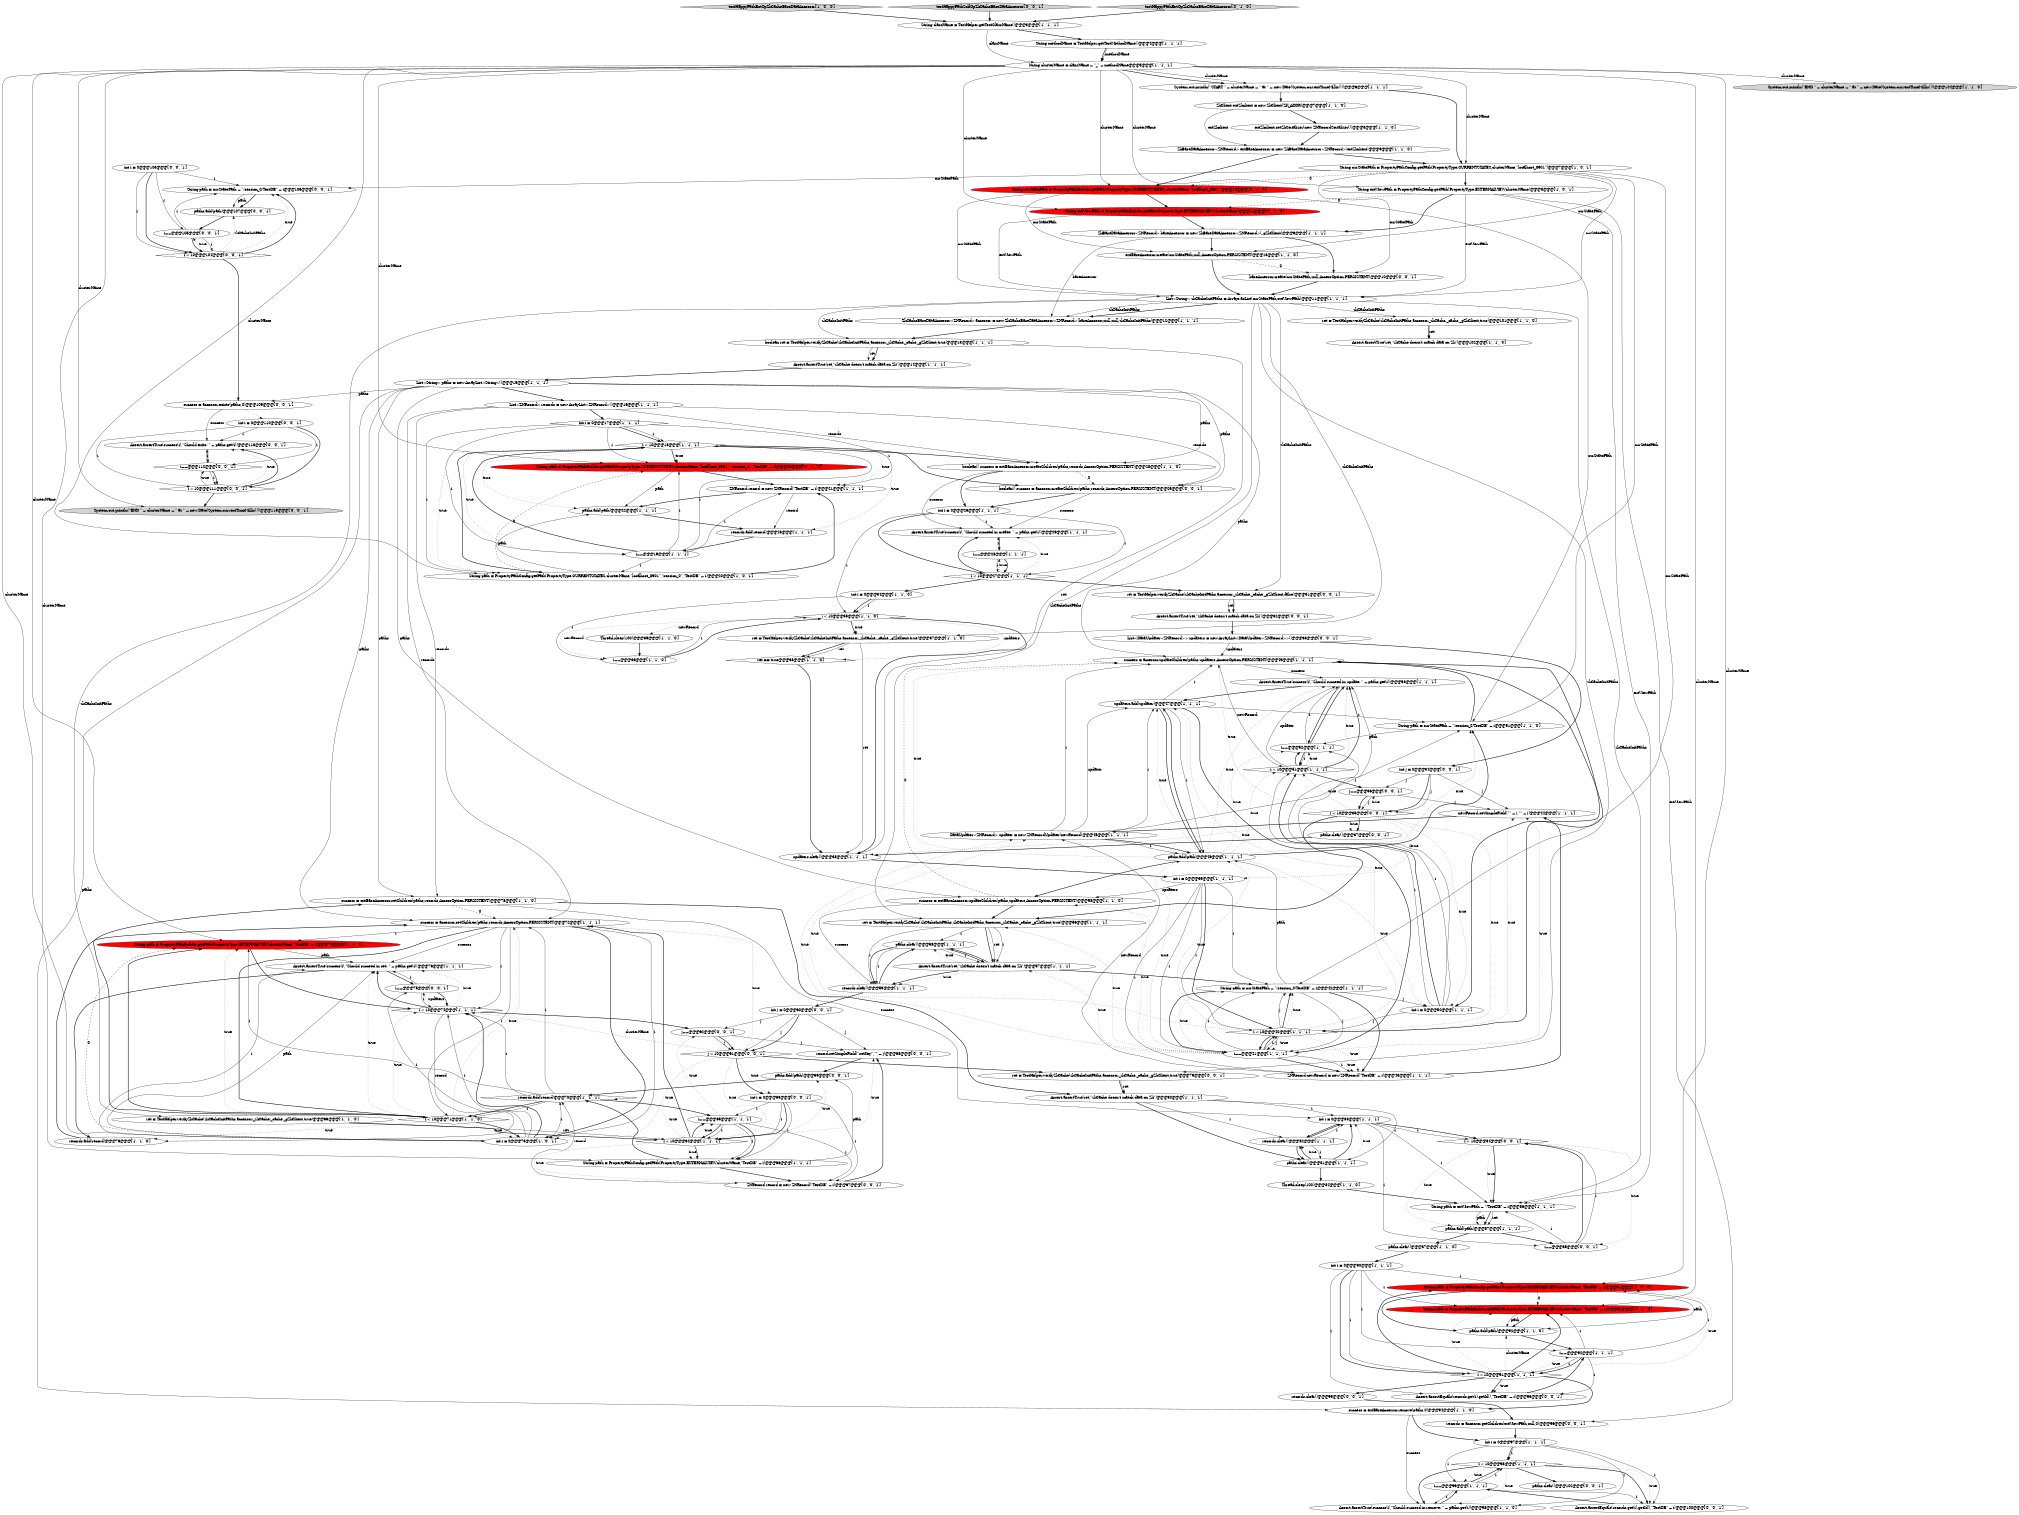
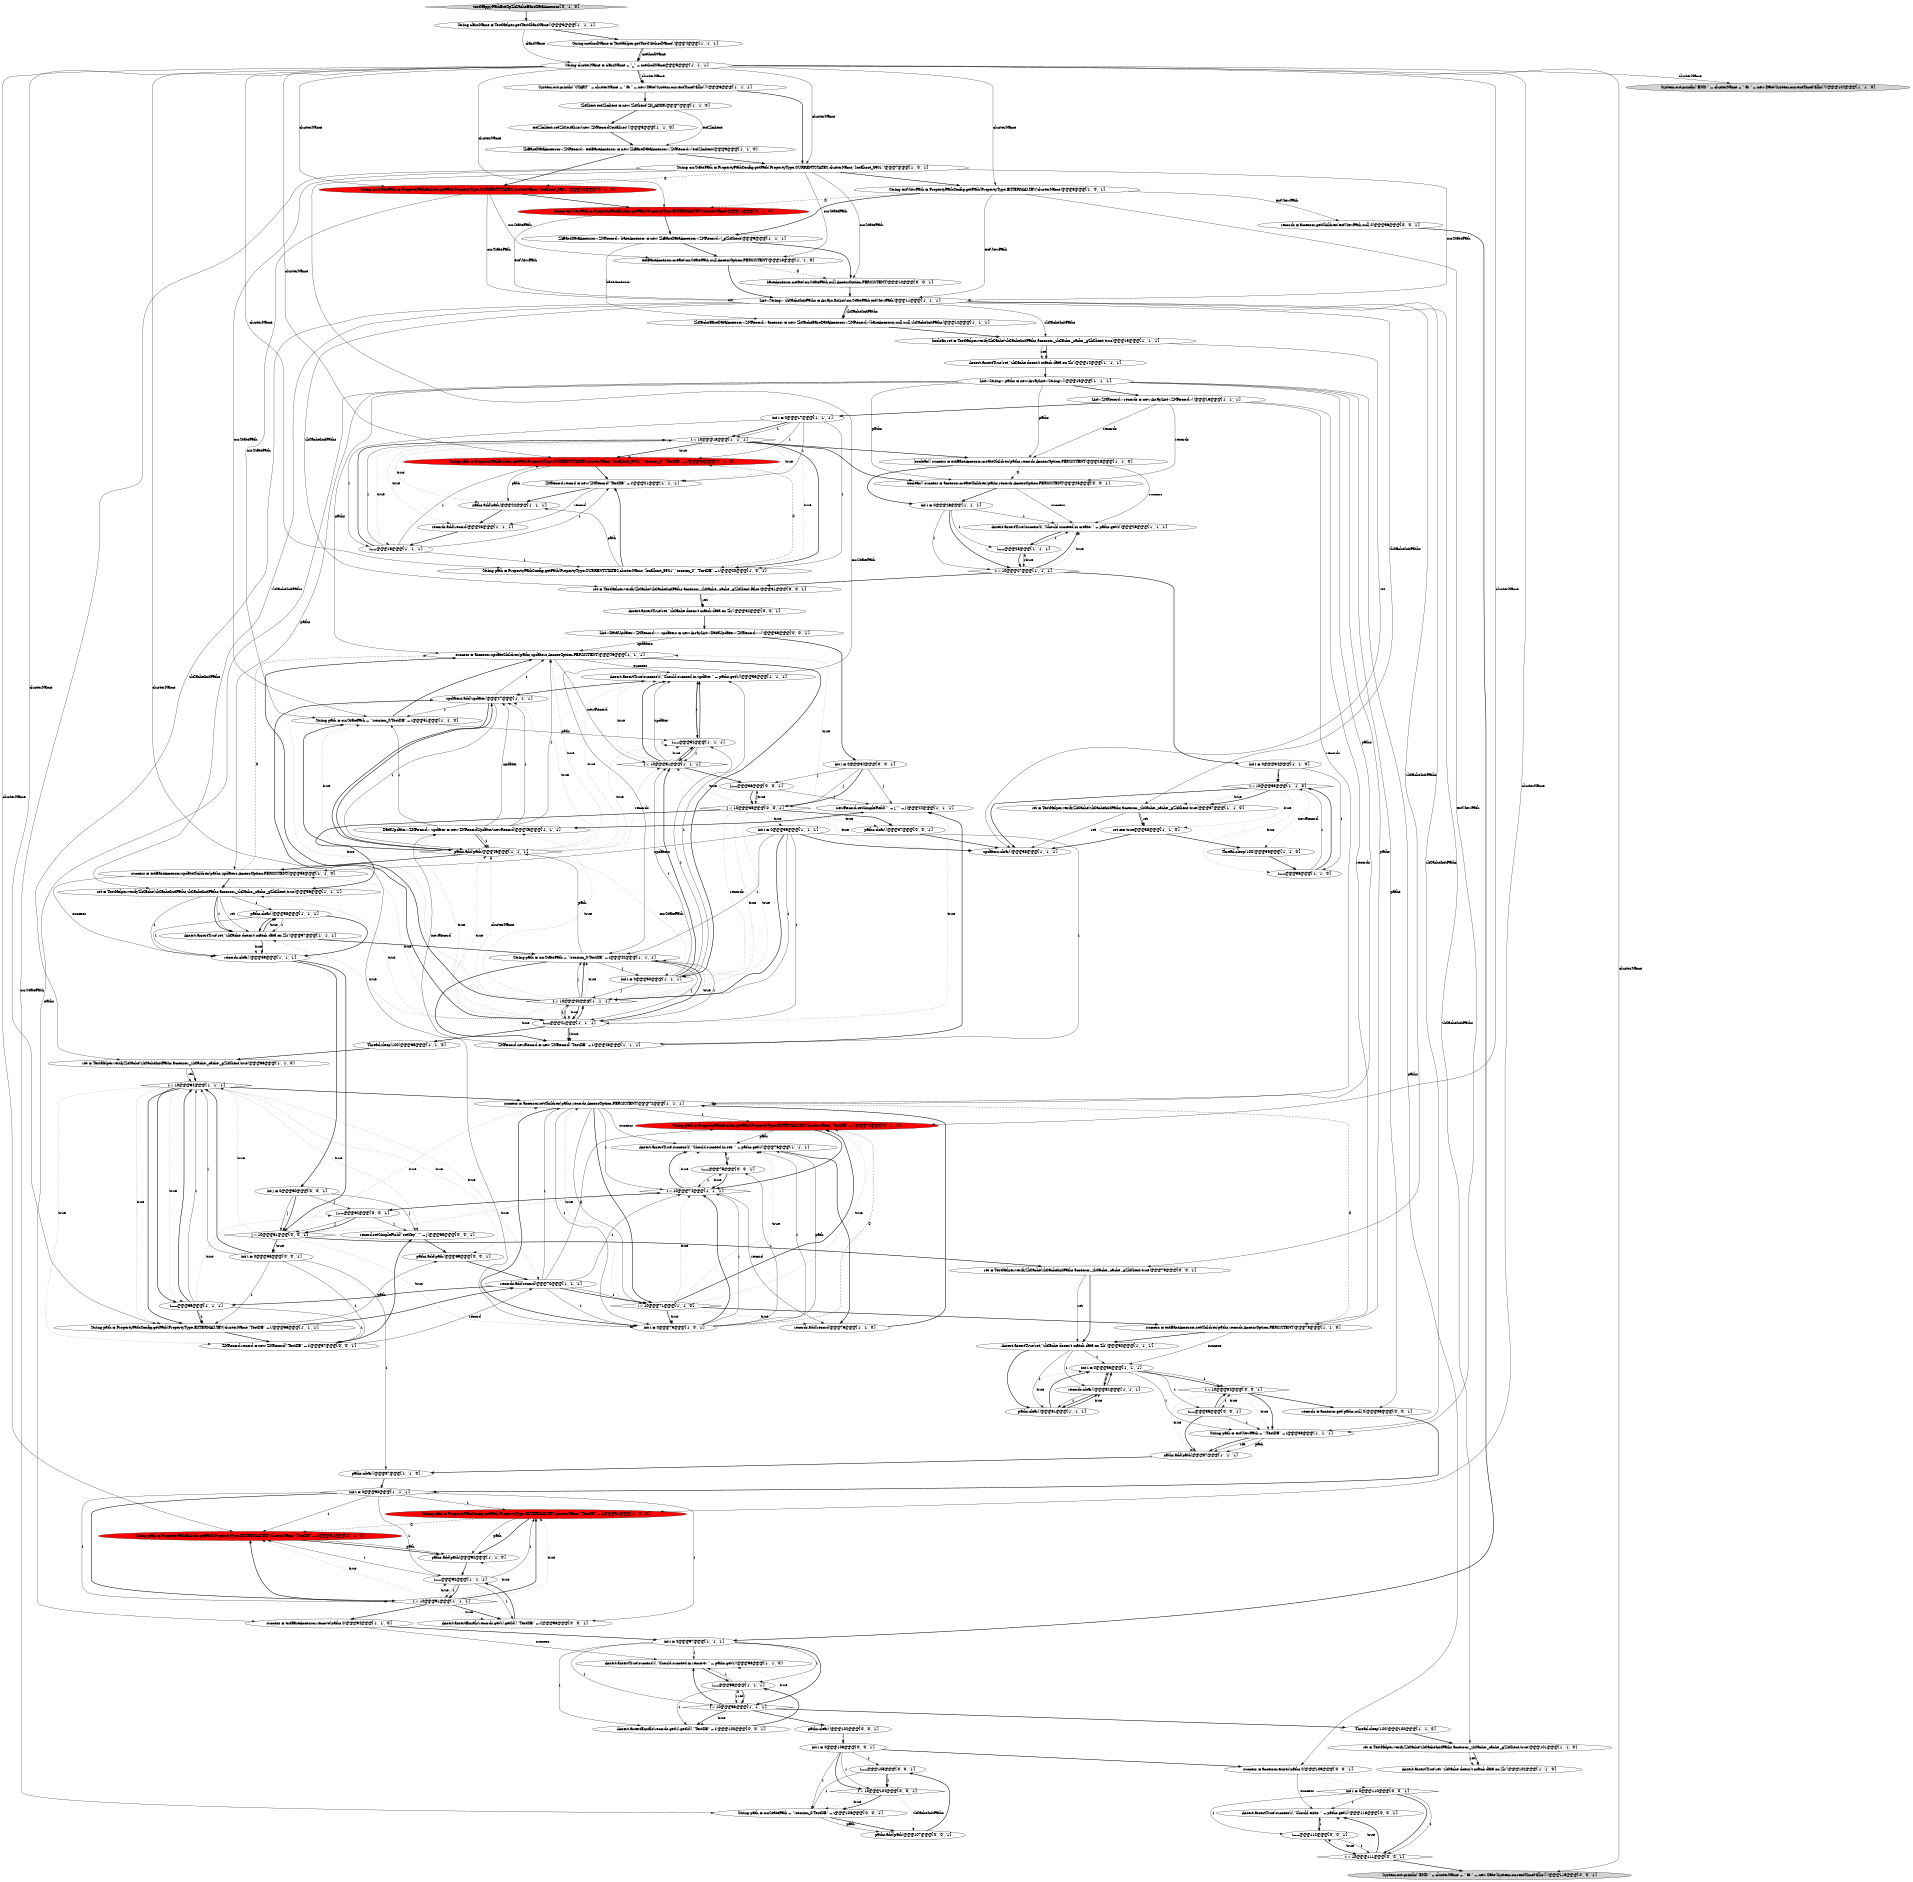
(782, 7) -> none
(990, 7) -> none
(199, 247) -> none
(238, 321) -> (1060, 1758)
(270, 423) -> (1378, 1791)
(609, 423) -> (802, 418)
(208, 467) -> (1320, 1835)
(202, 480) -> (1346, 1848)
(859, 539) -> (963, 535)
(574, 639) -> (1271, 830)
(1012, 639) -> (1287, 808)
(791, 660) -> (1146, 830)
(1254, 813) -> (642, 808)
none -> (1202, 841)
(1205, 857) -> (491, 852)
(1018, 868) -> (884, 847)
(1462, 912) -> (737, 892)
(1384, 934) -> (671, 914)
(1201, 945) -> (503, 925)
(891, 962) -> (346, 1085)
(436, 999) -> (718, 1180)
(637, 1032) -> (505, 1213)
none -> (406, 1045)
(559, 1098) -> (541, 1284)
(754, 1108) -> (386, 1338)
(560, 1123) -> (587, 1314)
(1321, 1185) -> none
(1526, 1238) -> (1186, 1430)
(1361, 1266) -> (380, 1492)
(1518, 1353) -> (506, 1580)
(1327, 1397) -> none
none -> (1357, 1412)
(1478, 1475) -> (741, 1696)
none -> (1395, 1729)
none -> (843, 1737)
